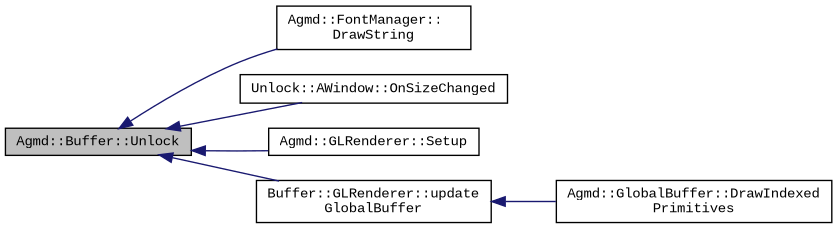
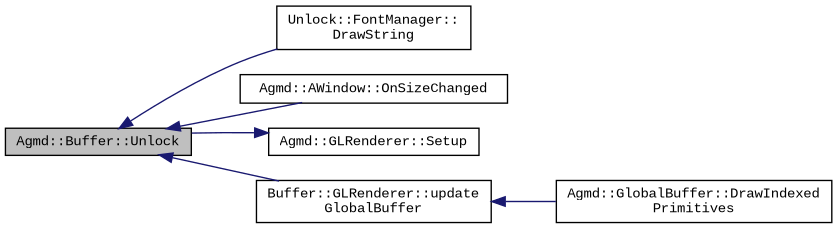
(374, 28) -> (374, 28)
(374, 89) -> (374, 89)
(237, 151) -> (223, 133)
